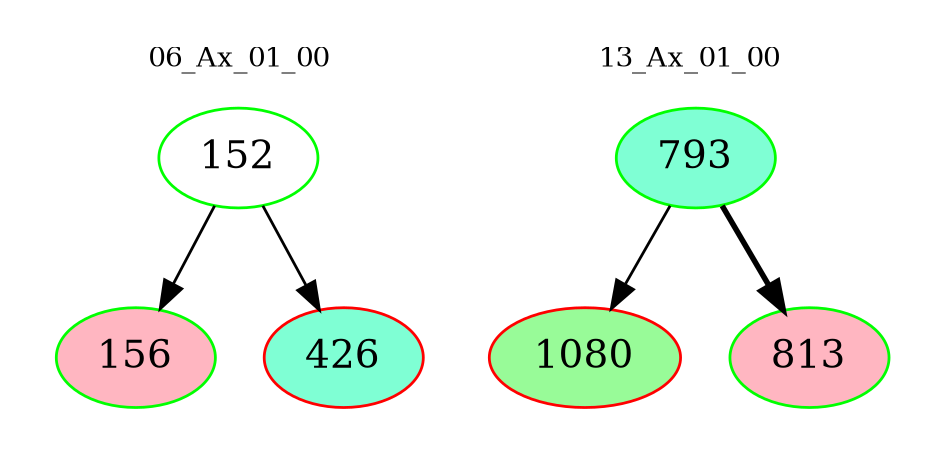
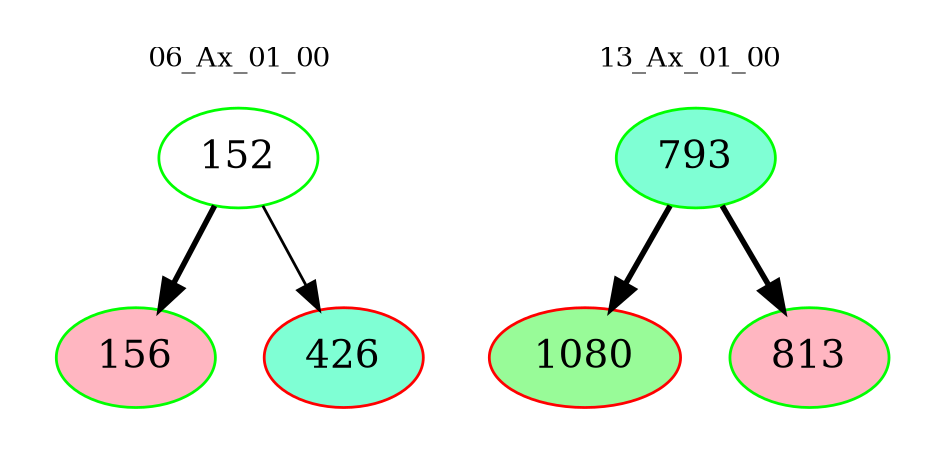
(194, 245) -> (194, 245)
(648, 245) -> (648, 245)
